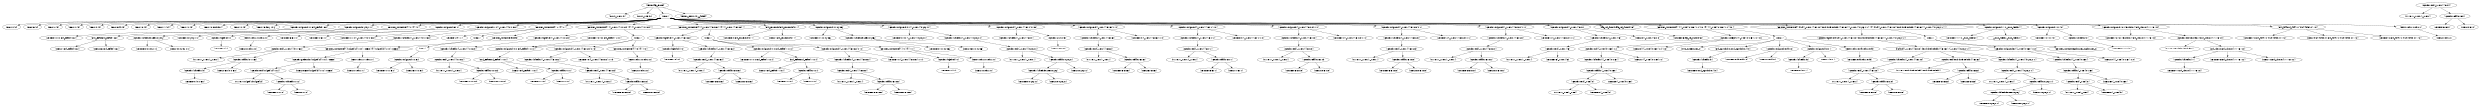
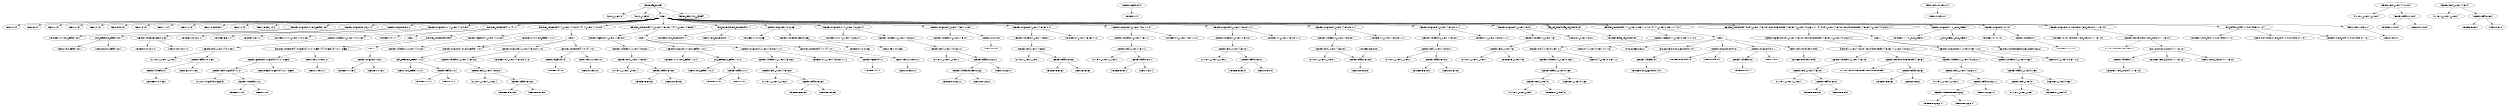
(404, 27) -> none
(673, 43) -> (567, 54)
(897, 49) -> (817, 49)
(454, 54) -> none
(1397, 65) -> (1365, 54)
